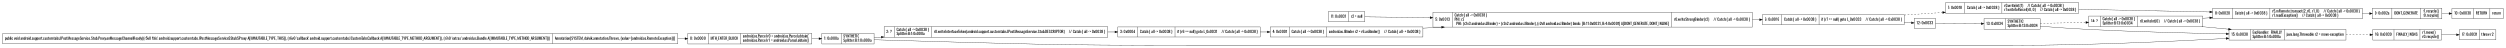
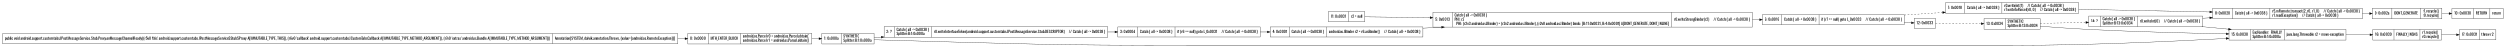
(1958, 24) -> (1958, 24)
(2429, 33) -> (2430, 33)
(2358, 35) -> (2358, 35)
